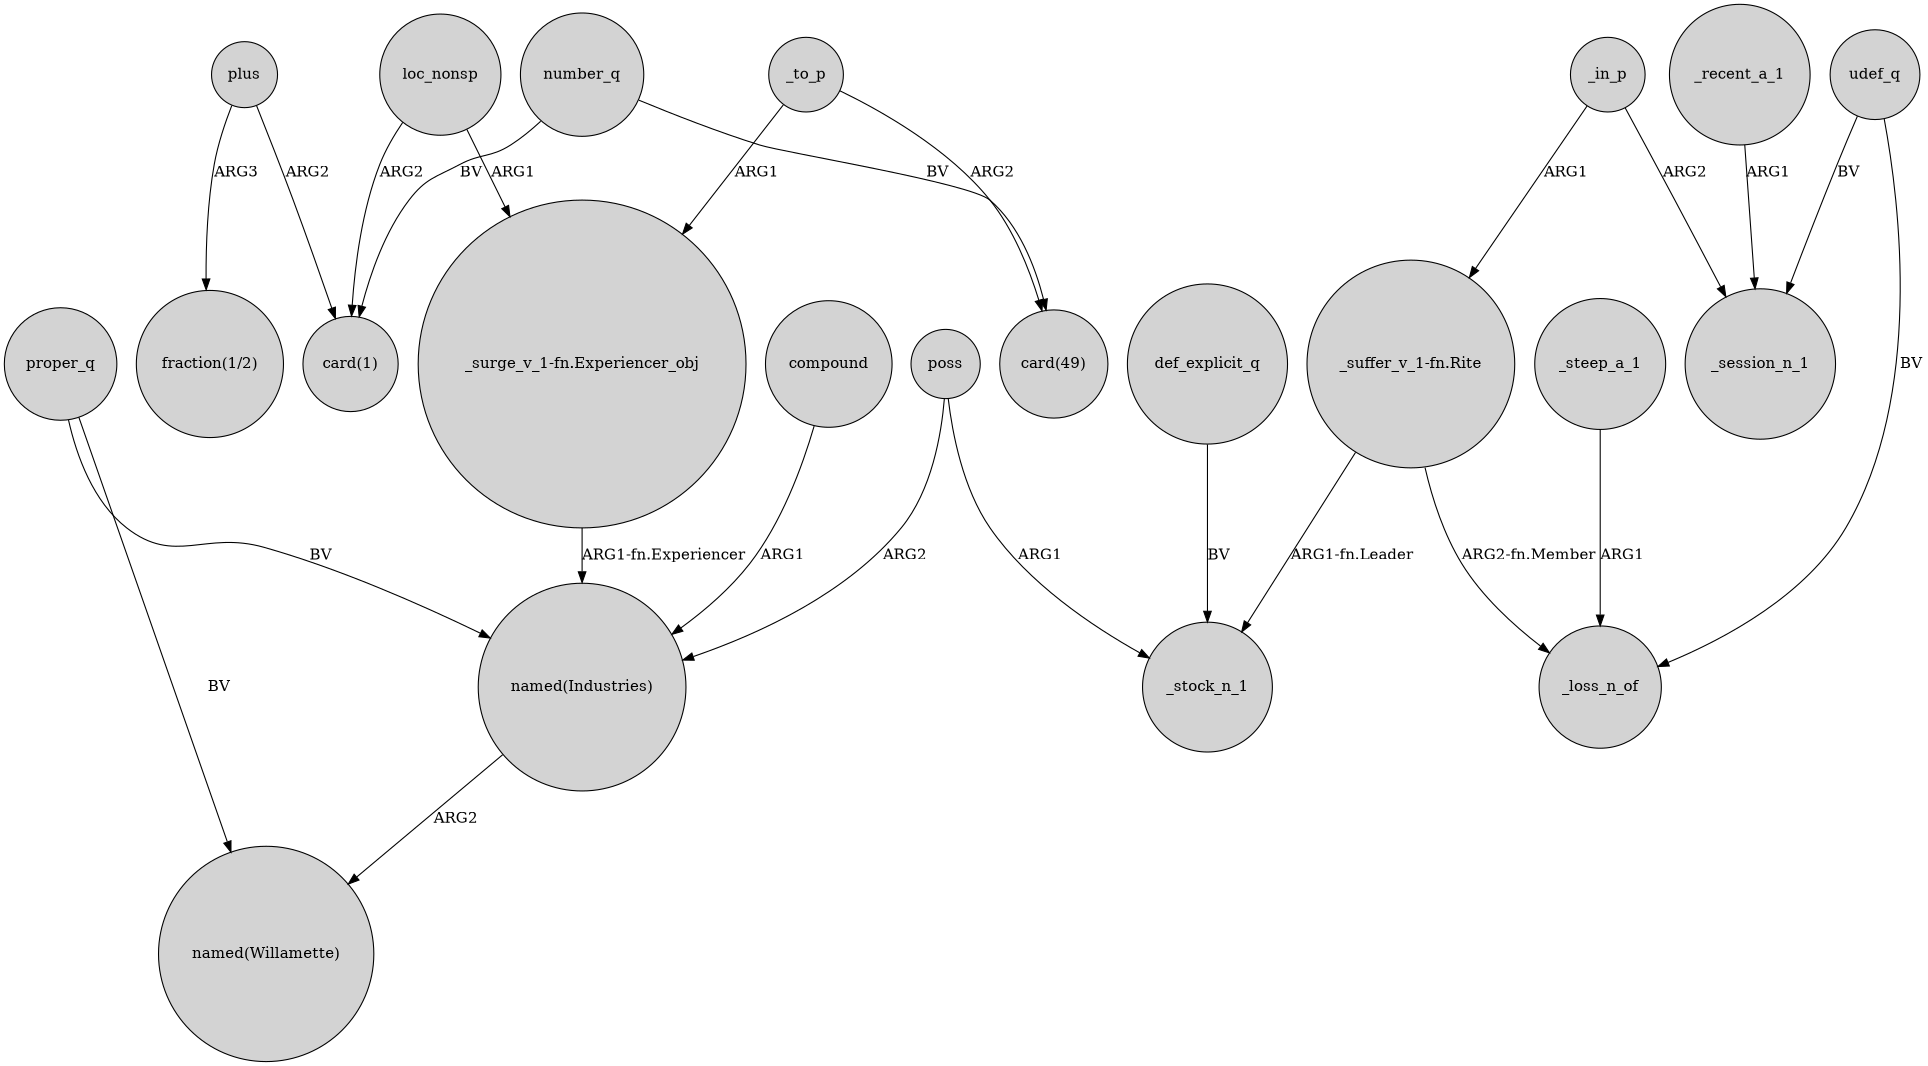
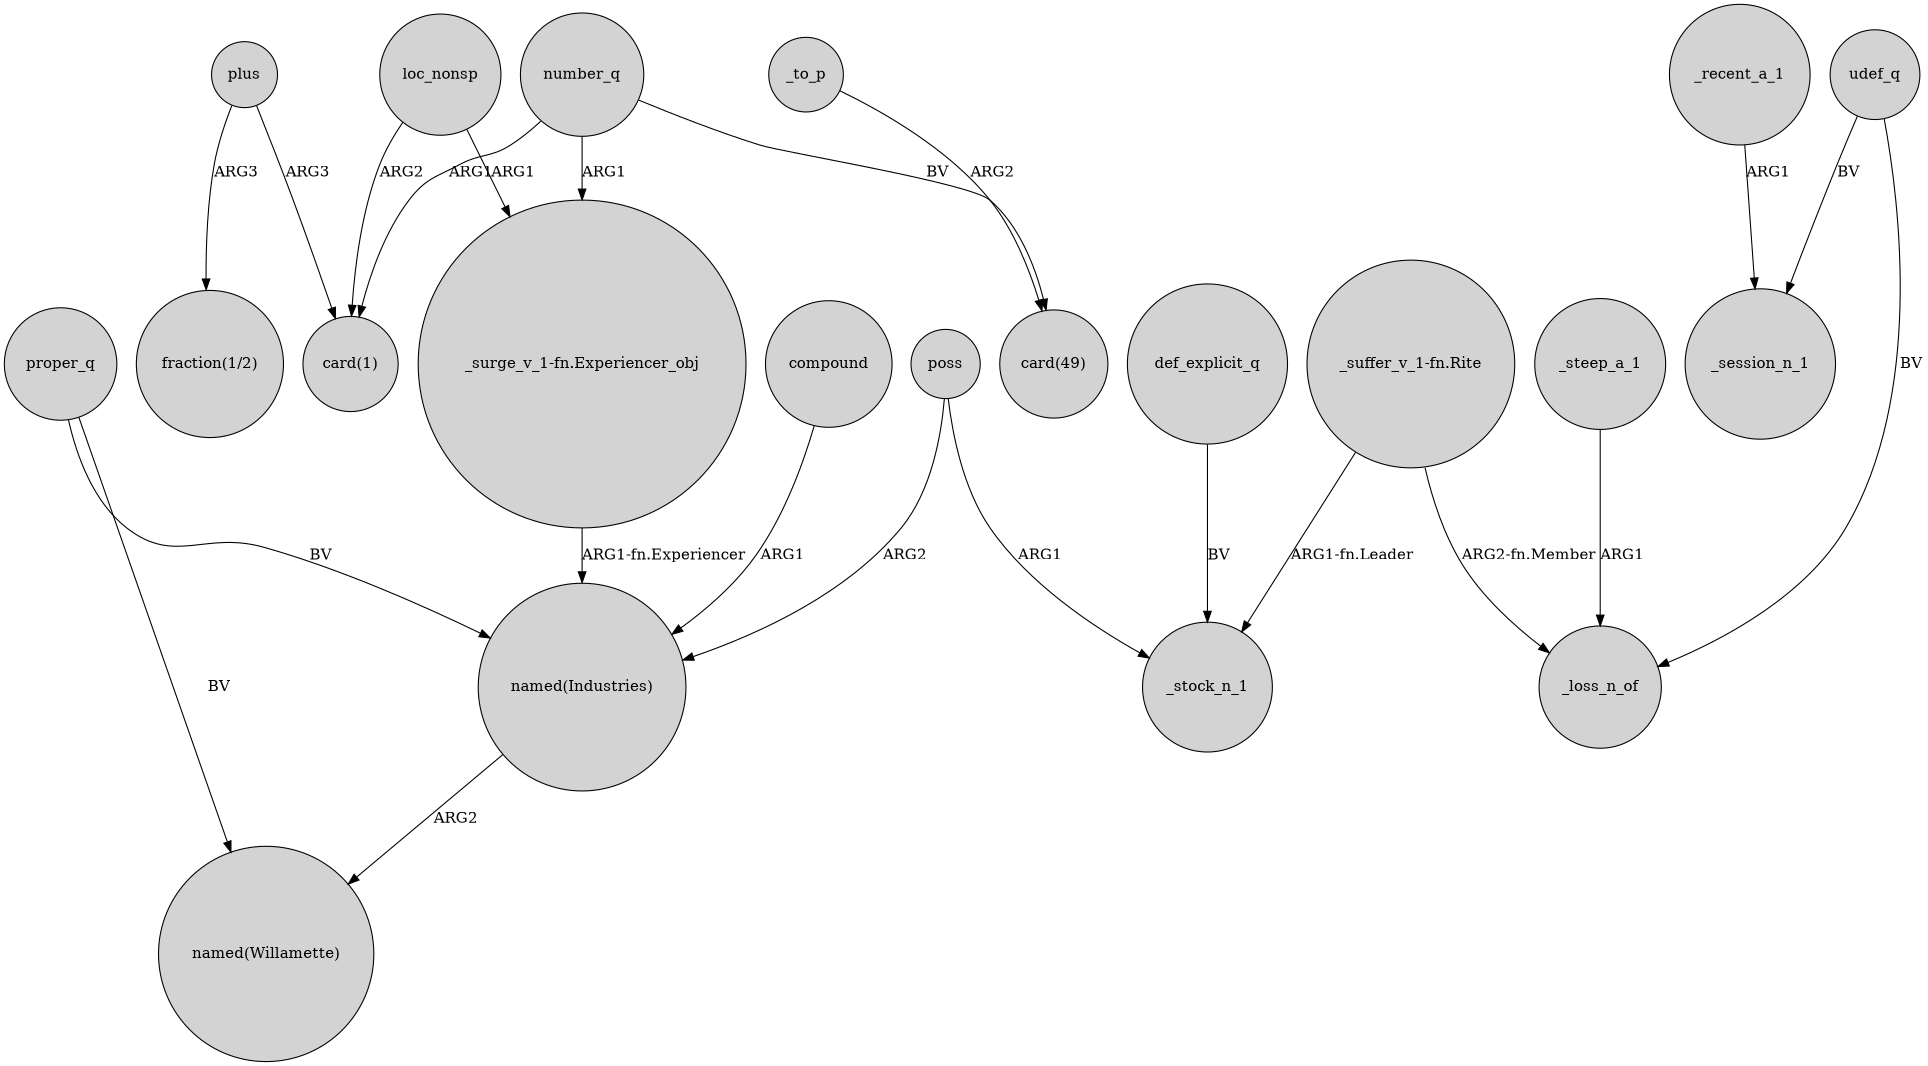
(1608, 75) -> none
(736, 165) -> (582, 163)
(308, 173) -> (308, 173)
(471, 173) -> (471, 173)
